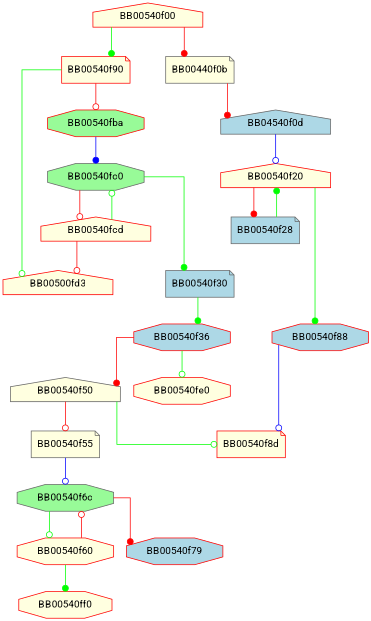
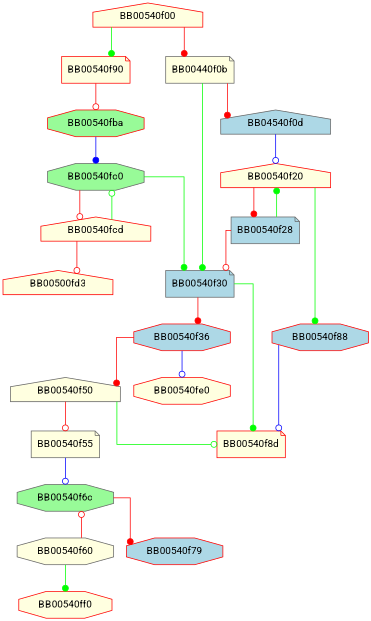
(22, 150) -> none
none -> (202, 174)
none -> (226, 245)
(198, 308) -> (198, 308)
none -> (253, 345)
(182, 361) -> (182, 361)
(49, 522) -> none
(65, 551) -> (65, 551)
